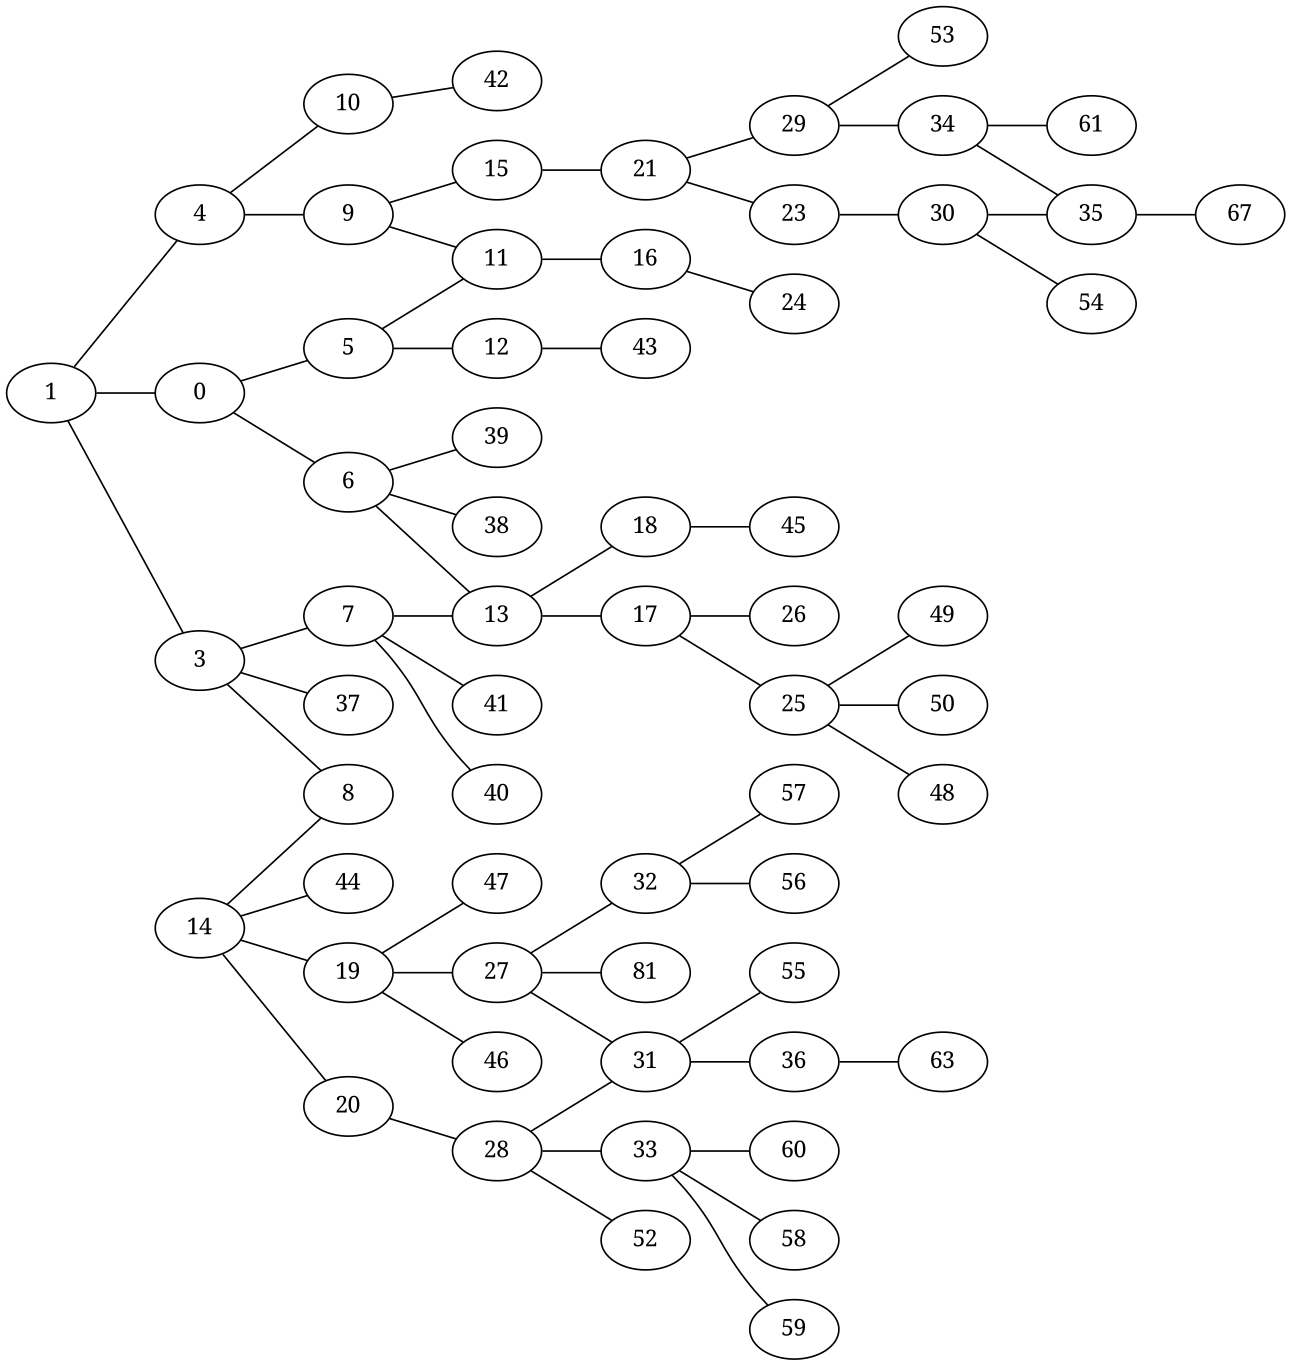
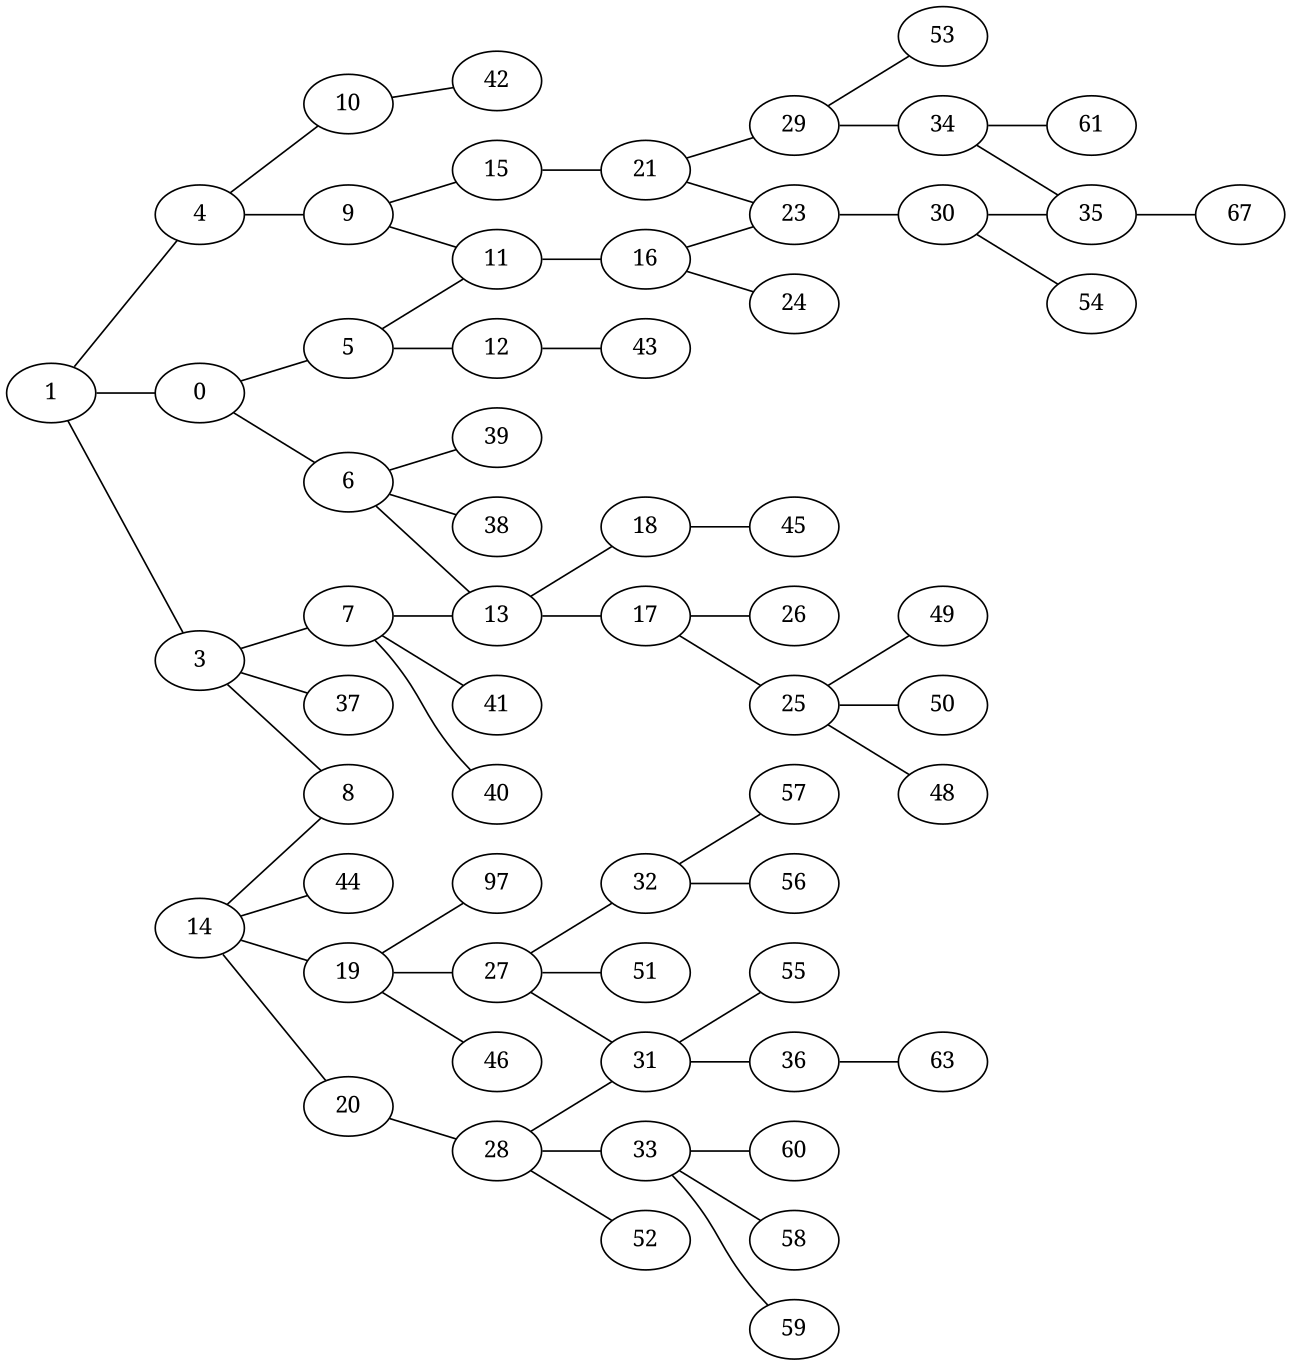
none -> (720, 237)
(497, 883) -> (497, 883)
(646, 973) -> (646, 973)
